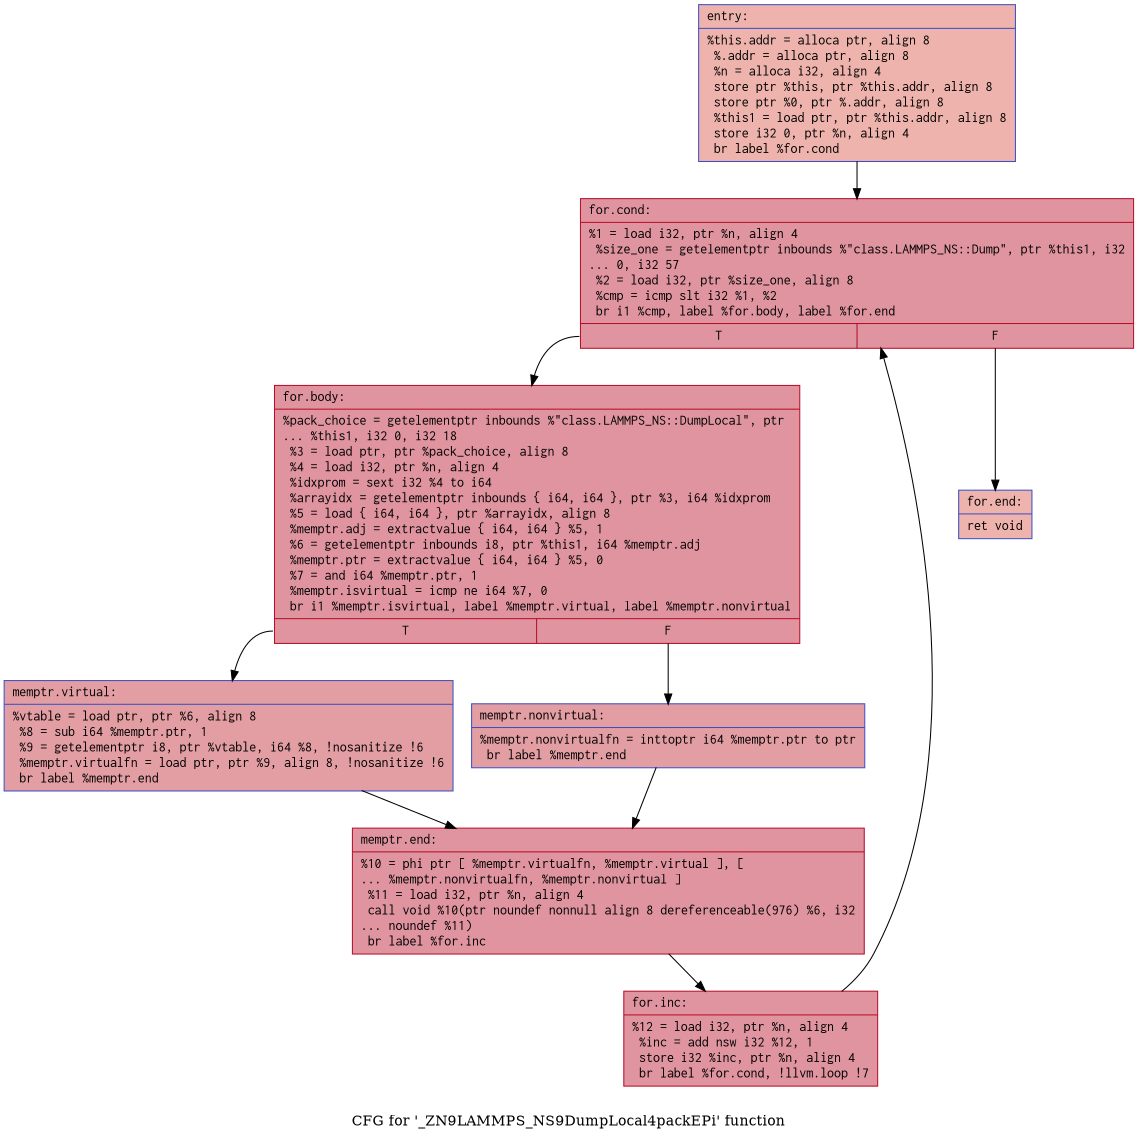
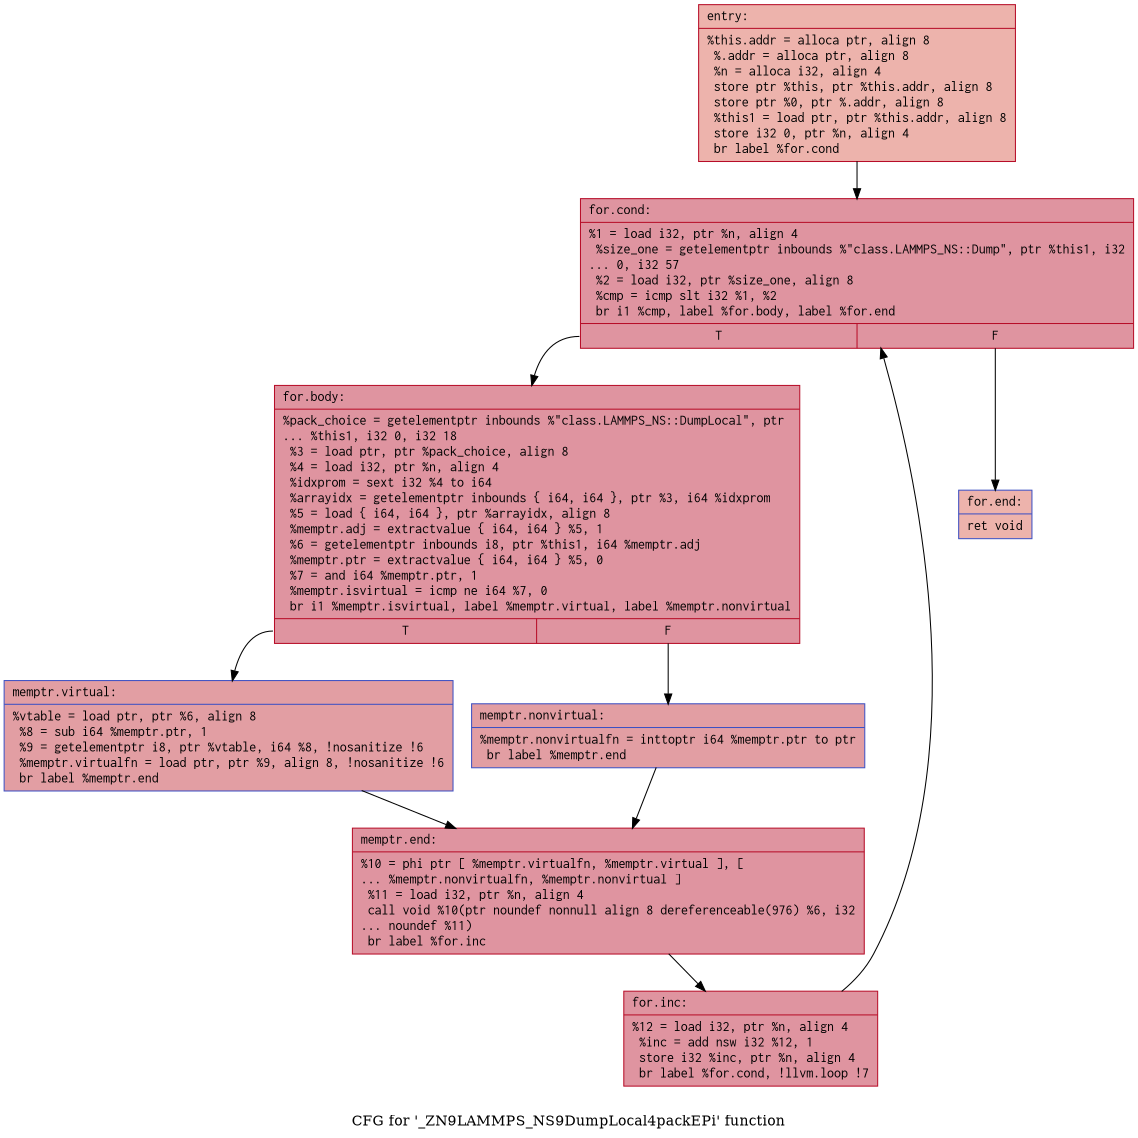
(857, 83) -> (857, 83)
